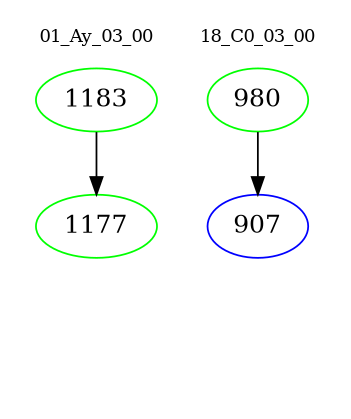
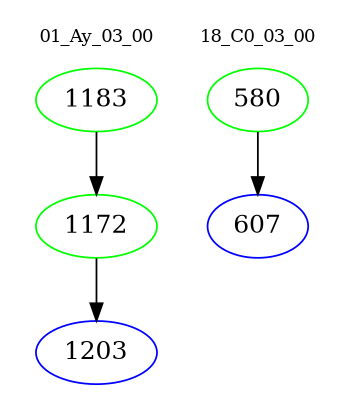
(258, 100) -> (258, 100)
(96, 226) -> (96, 226)
(258, 226) -> (258, 226)
none -> (96, 353)
